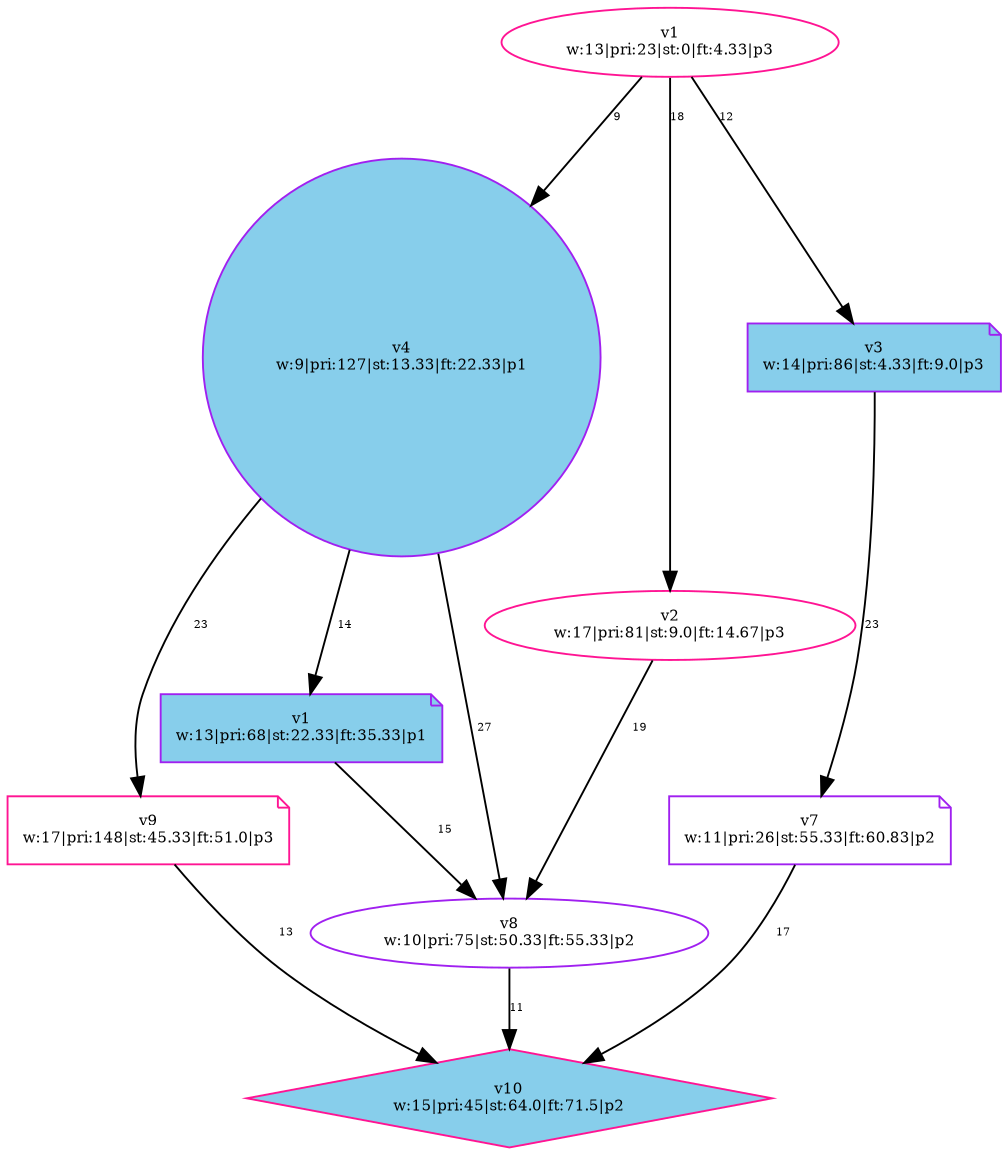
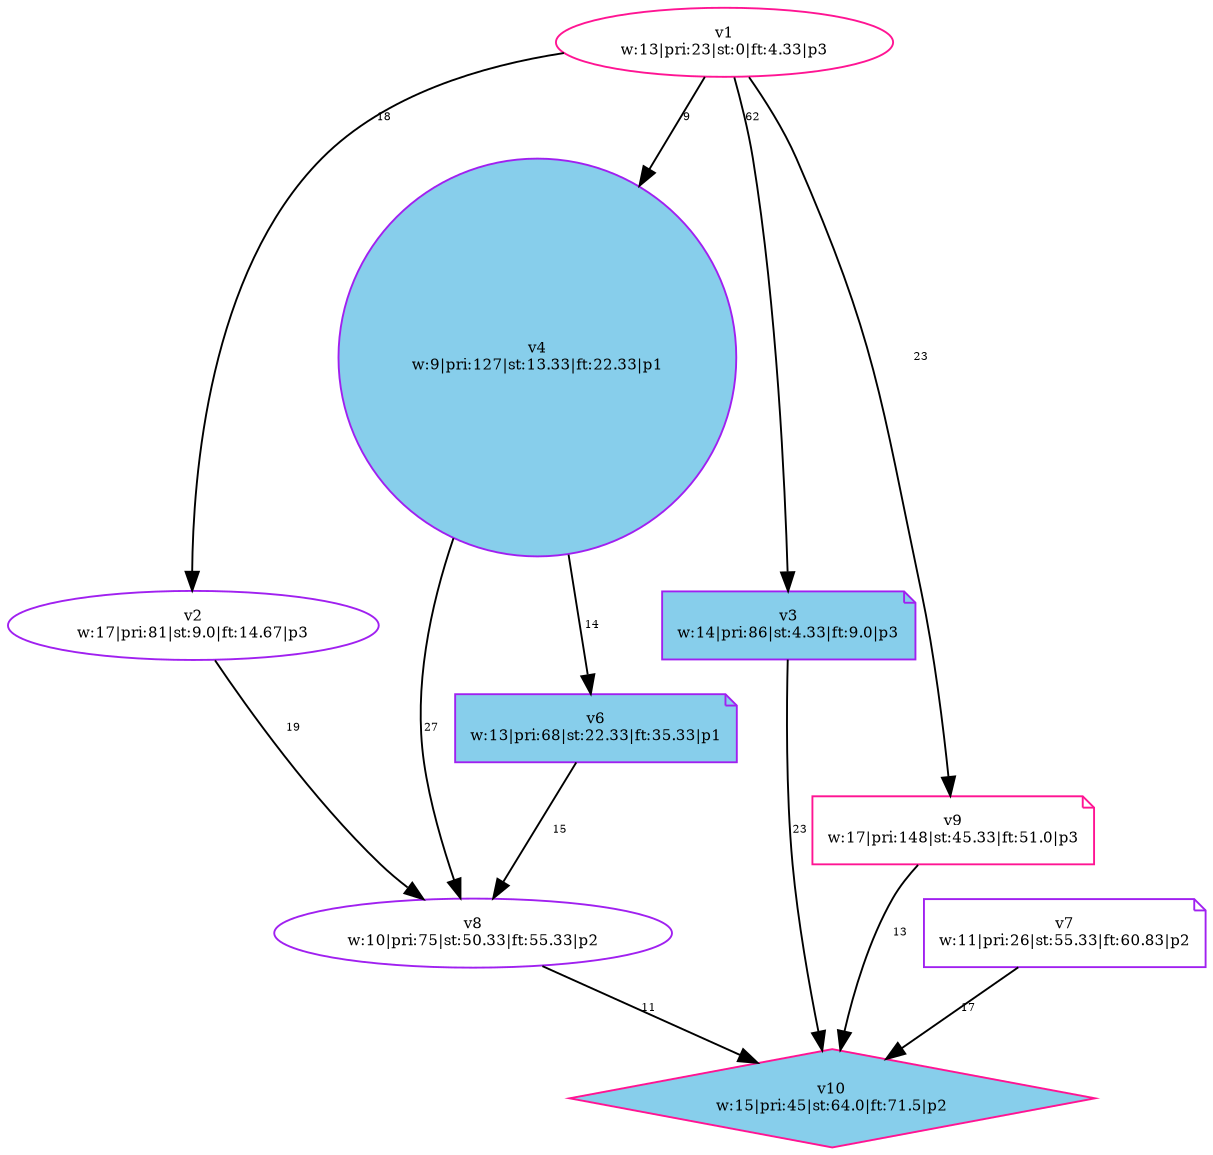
(727, 118) -> (753, 118)
(867, 587) -> (791, 847)
(670, 625) -> (193, 625)
(172, 627) -> (884, 416)
(301, 728) -> (596, 728)
